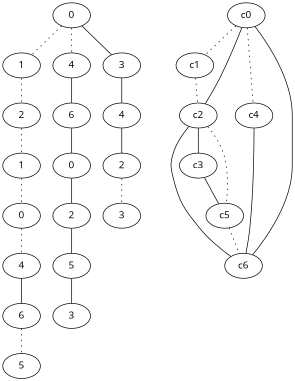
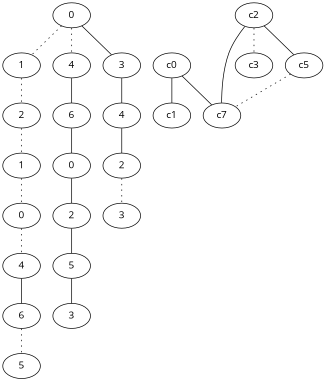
(221, 40) -> (172, 91)
(225, 67) -> none
(197, 91) -> none
(254, 116) -> none
(198, 141) -> (254, 40)
(226, 163) -> (279, 40)
(212, 191) -> none
(244, 266) -> (222, 116)
